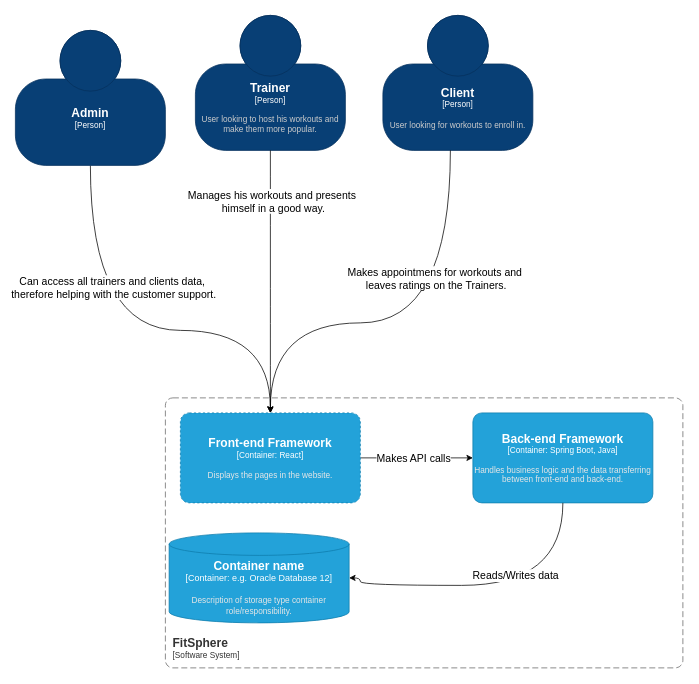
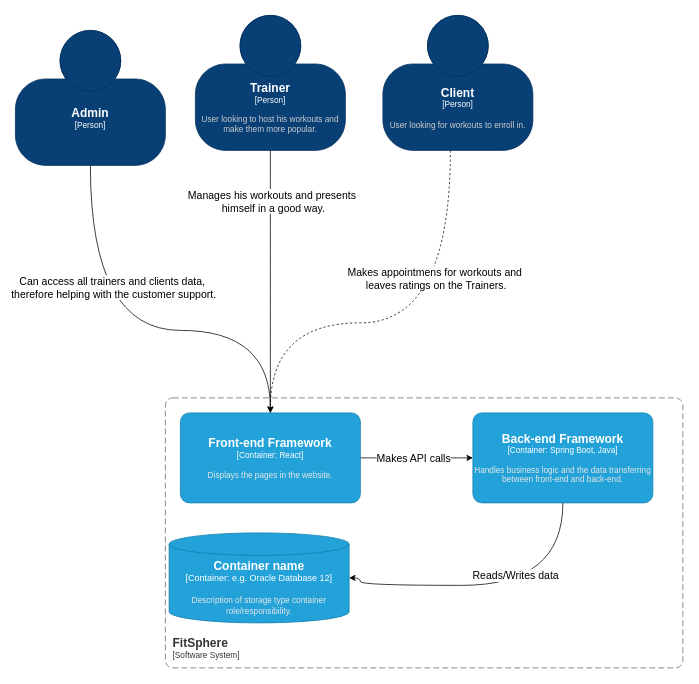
(336, 325) -> (336, 325)
(270, 384) -> (270, 411)
(270, 458) -> (270, 458)
